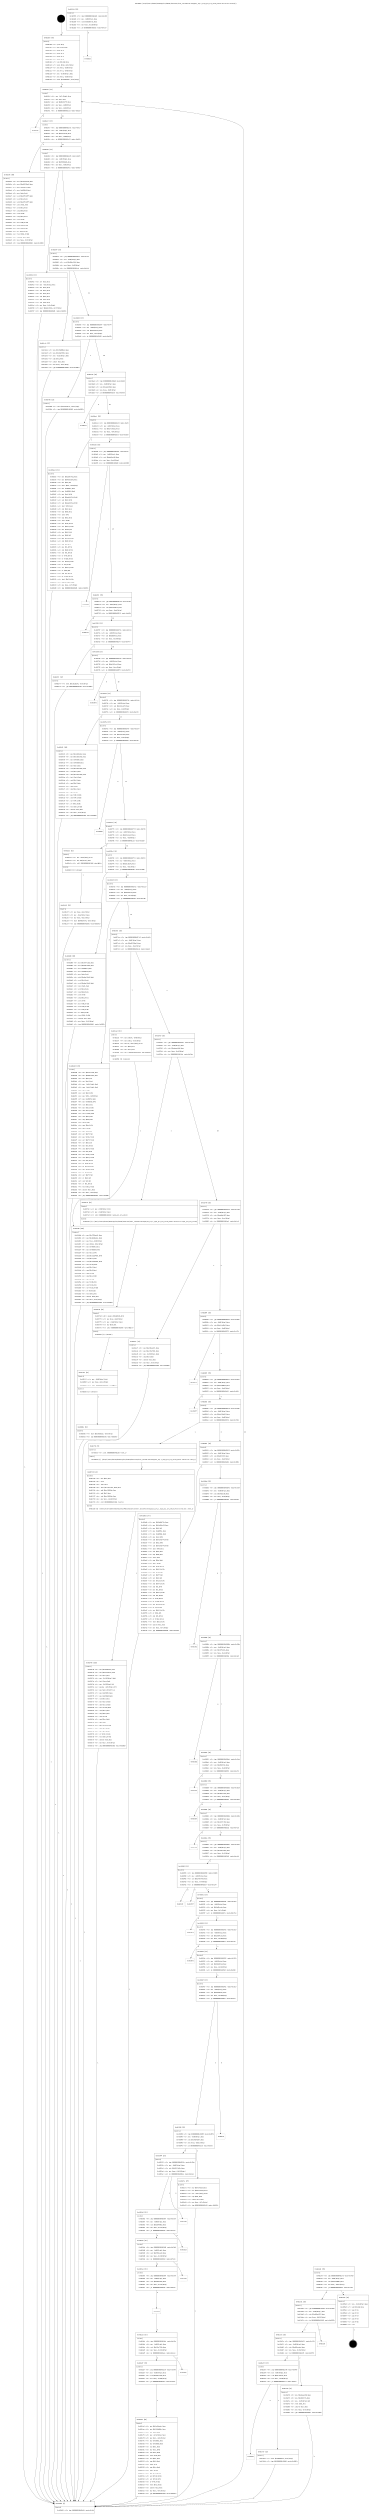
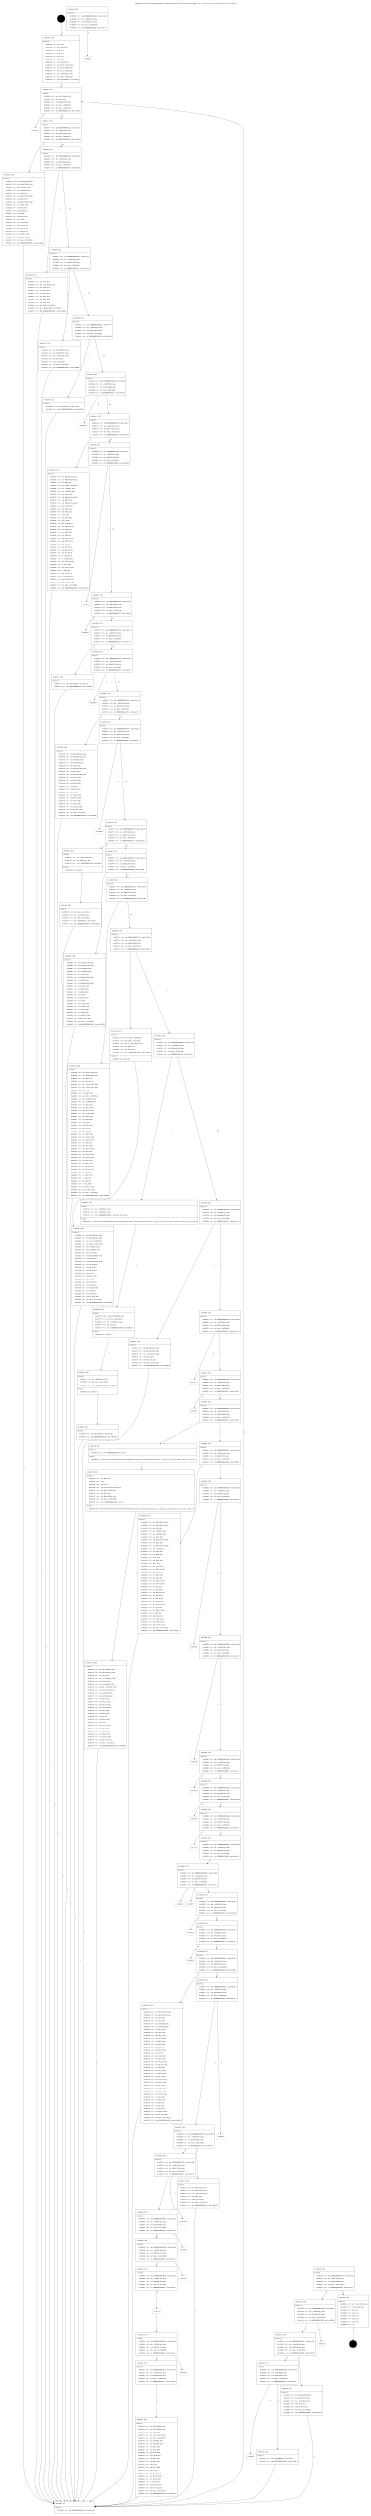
none -> (162, 2063)
